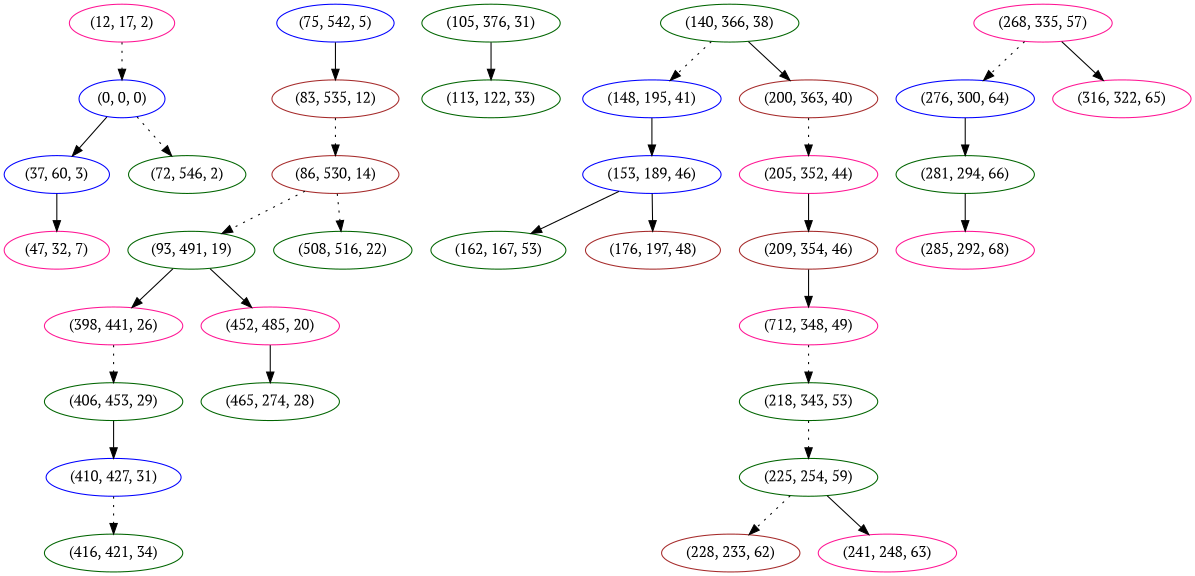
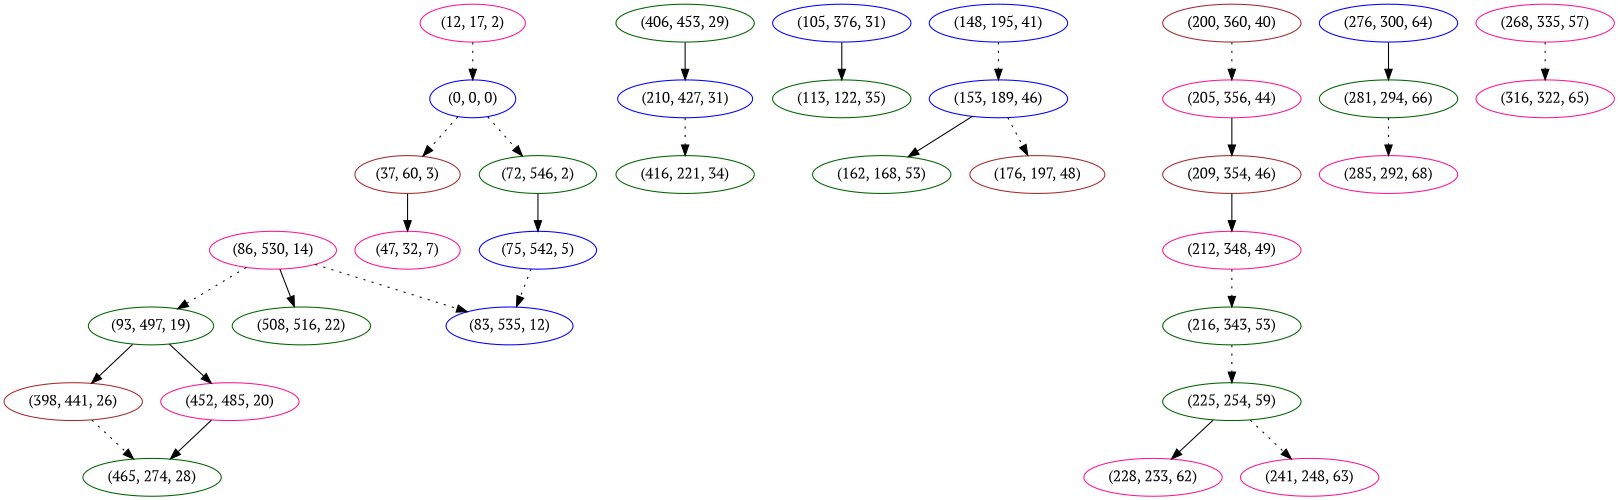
(491, 23) -> (842, 23)
(730, 23) -> none
(335, 56) -> (526, 283)
(1008, 57) -> none
(1079, 57) -> (1545, 56)
(335, 99) -> (510, 326)
(491, 99) -> (842, 99)
(809, 99) -> (1232, 23)
(335, 132) -> (386, 286)
(652, 132) -> (998, 56)
(93, 133) -> (444, 133)
(57, 175) -> (408, 175)
(335, 175) -> (273, 250)
(809, 175) -> (1232, 99)
(339, 207) -> (285, 283)
none -> (538, 207)
(652, 207) -> (1015, 132)
(965, 207) -> (1388, 132)
(191, 250) -> (151, 326)
(498, 250) -> (882, 175)
(114, 326) -> (73, 402)
(809, 326) -> (1232, 250)
(114, 359) -> (109, 436)
(809, 402) -> (1232, 326)
(114, 477) -> (685, 99)
(773, 512) -> (1196, 436)
(844, 512) -> (1267, 436)
(114, 553) -> (685, 175)
(731, 553) -> (1153, 477)
